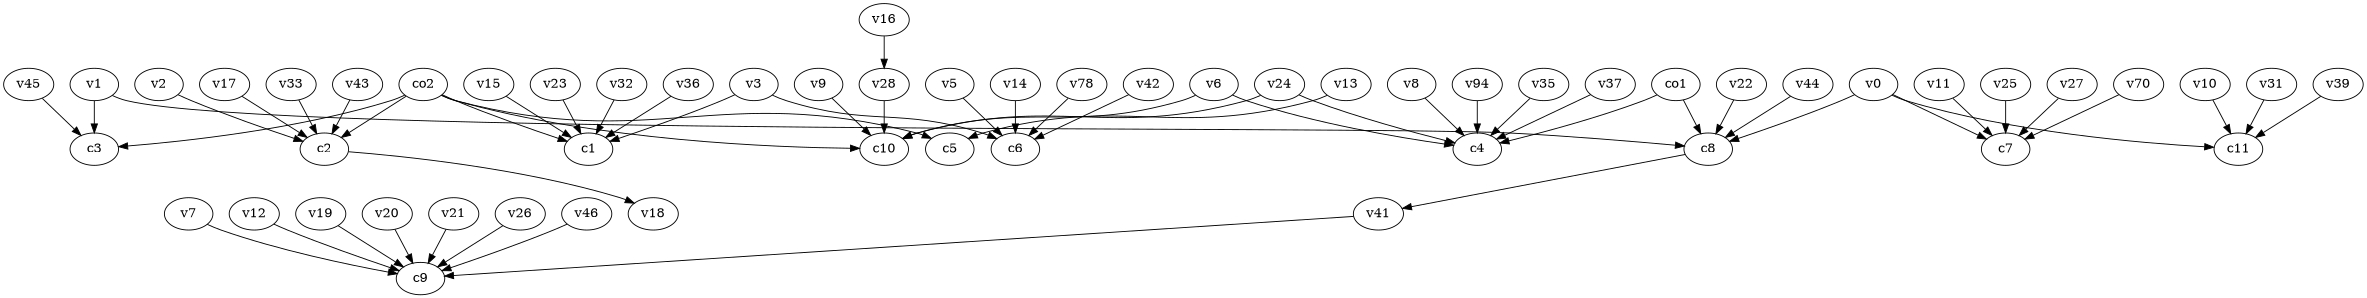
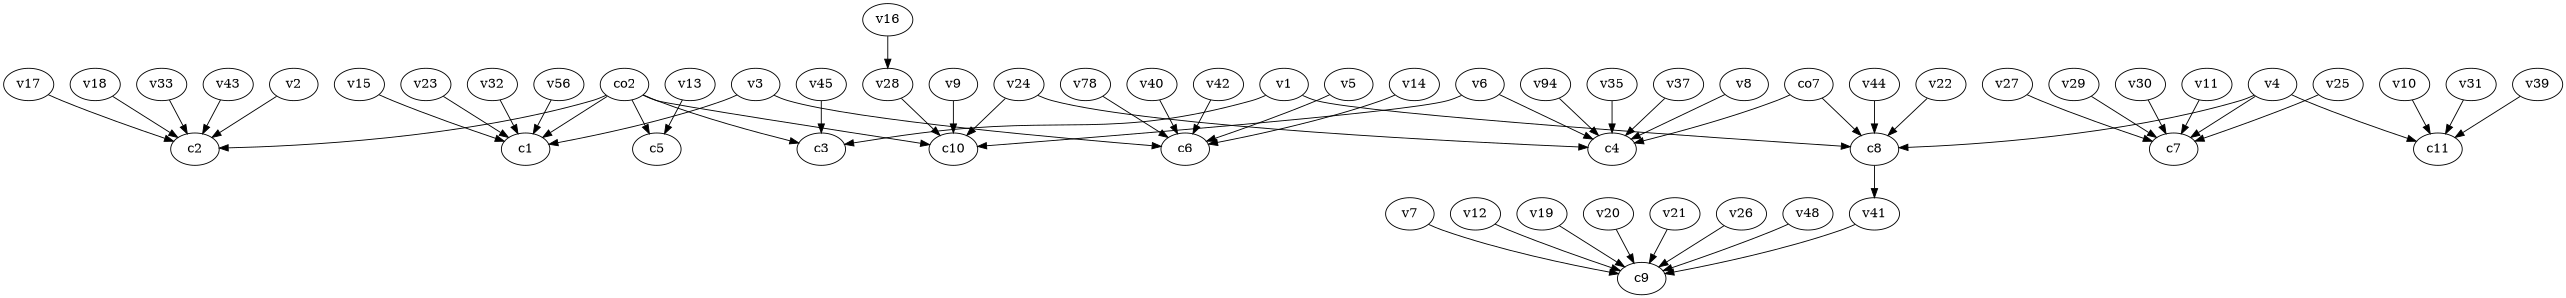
(688, 84) -> (559, 84)
none -> (1152, 84)
(1676, 84) -> (1809, 84)
(1874, 84) -> (2272, 84)
none -> (2074, 84)
(2139, 84) -> (2140, 84)
(489, 169) -> (141, 114)
(587, 214) -> (1808, 214)
